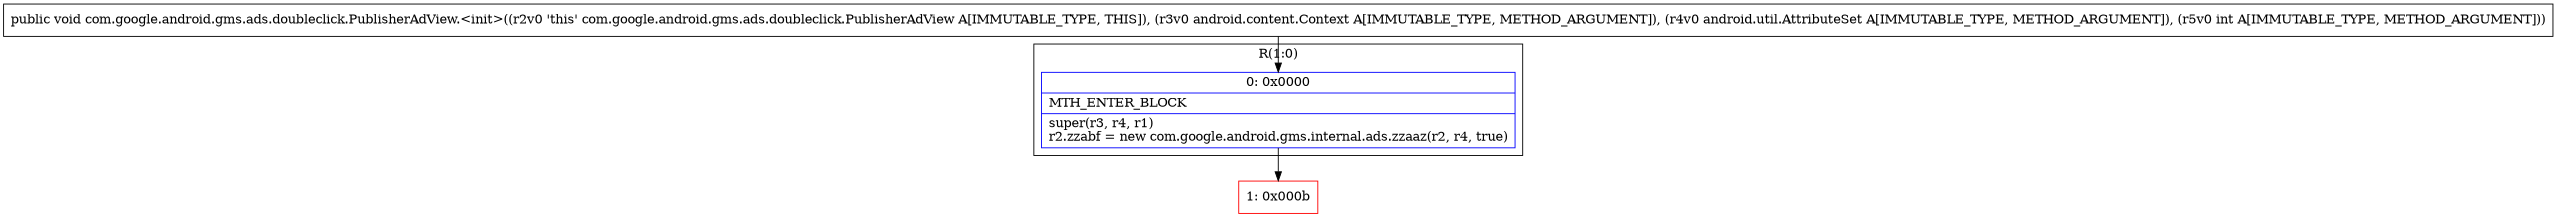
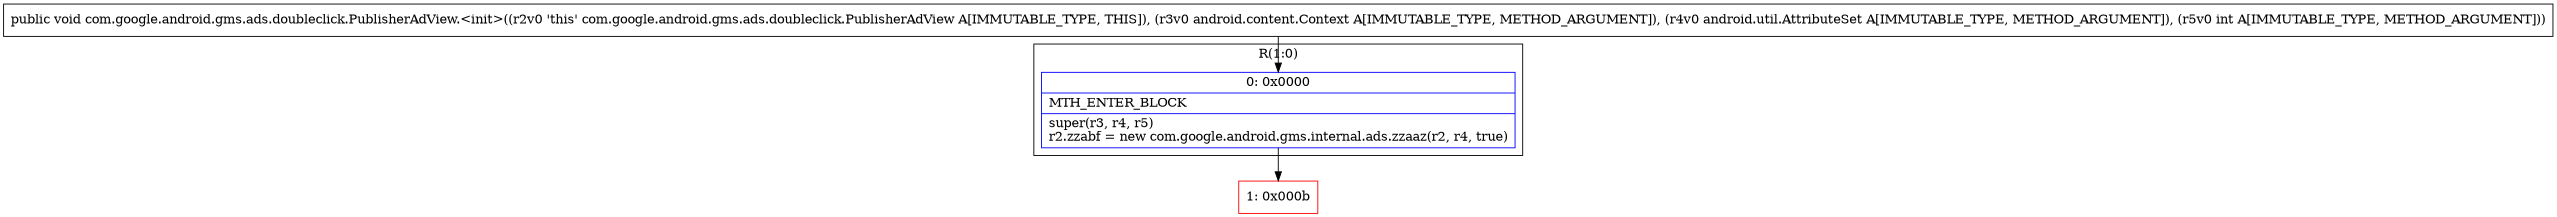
(1101, 124) -> (1101, 124)
